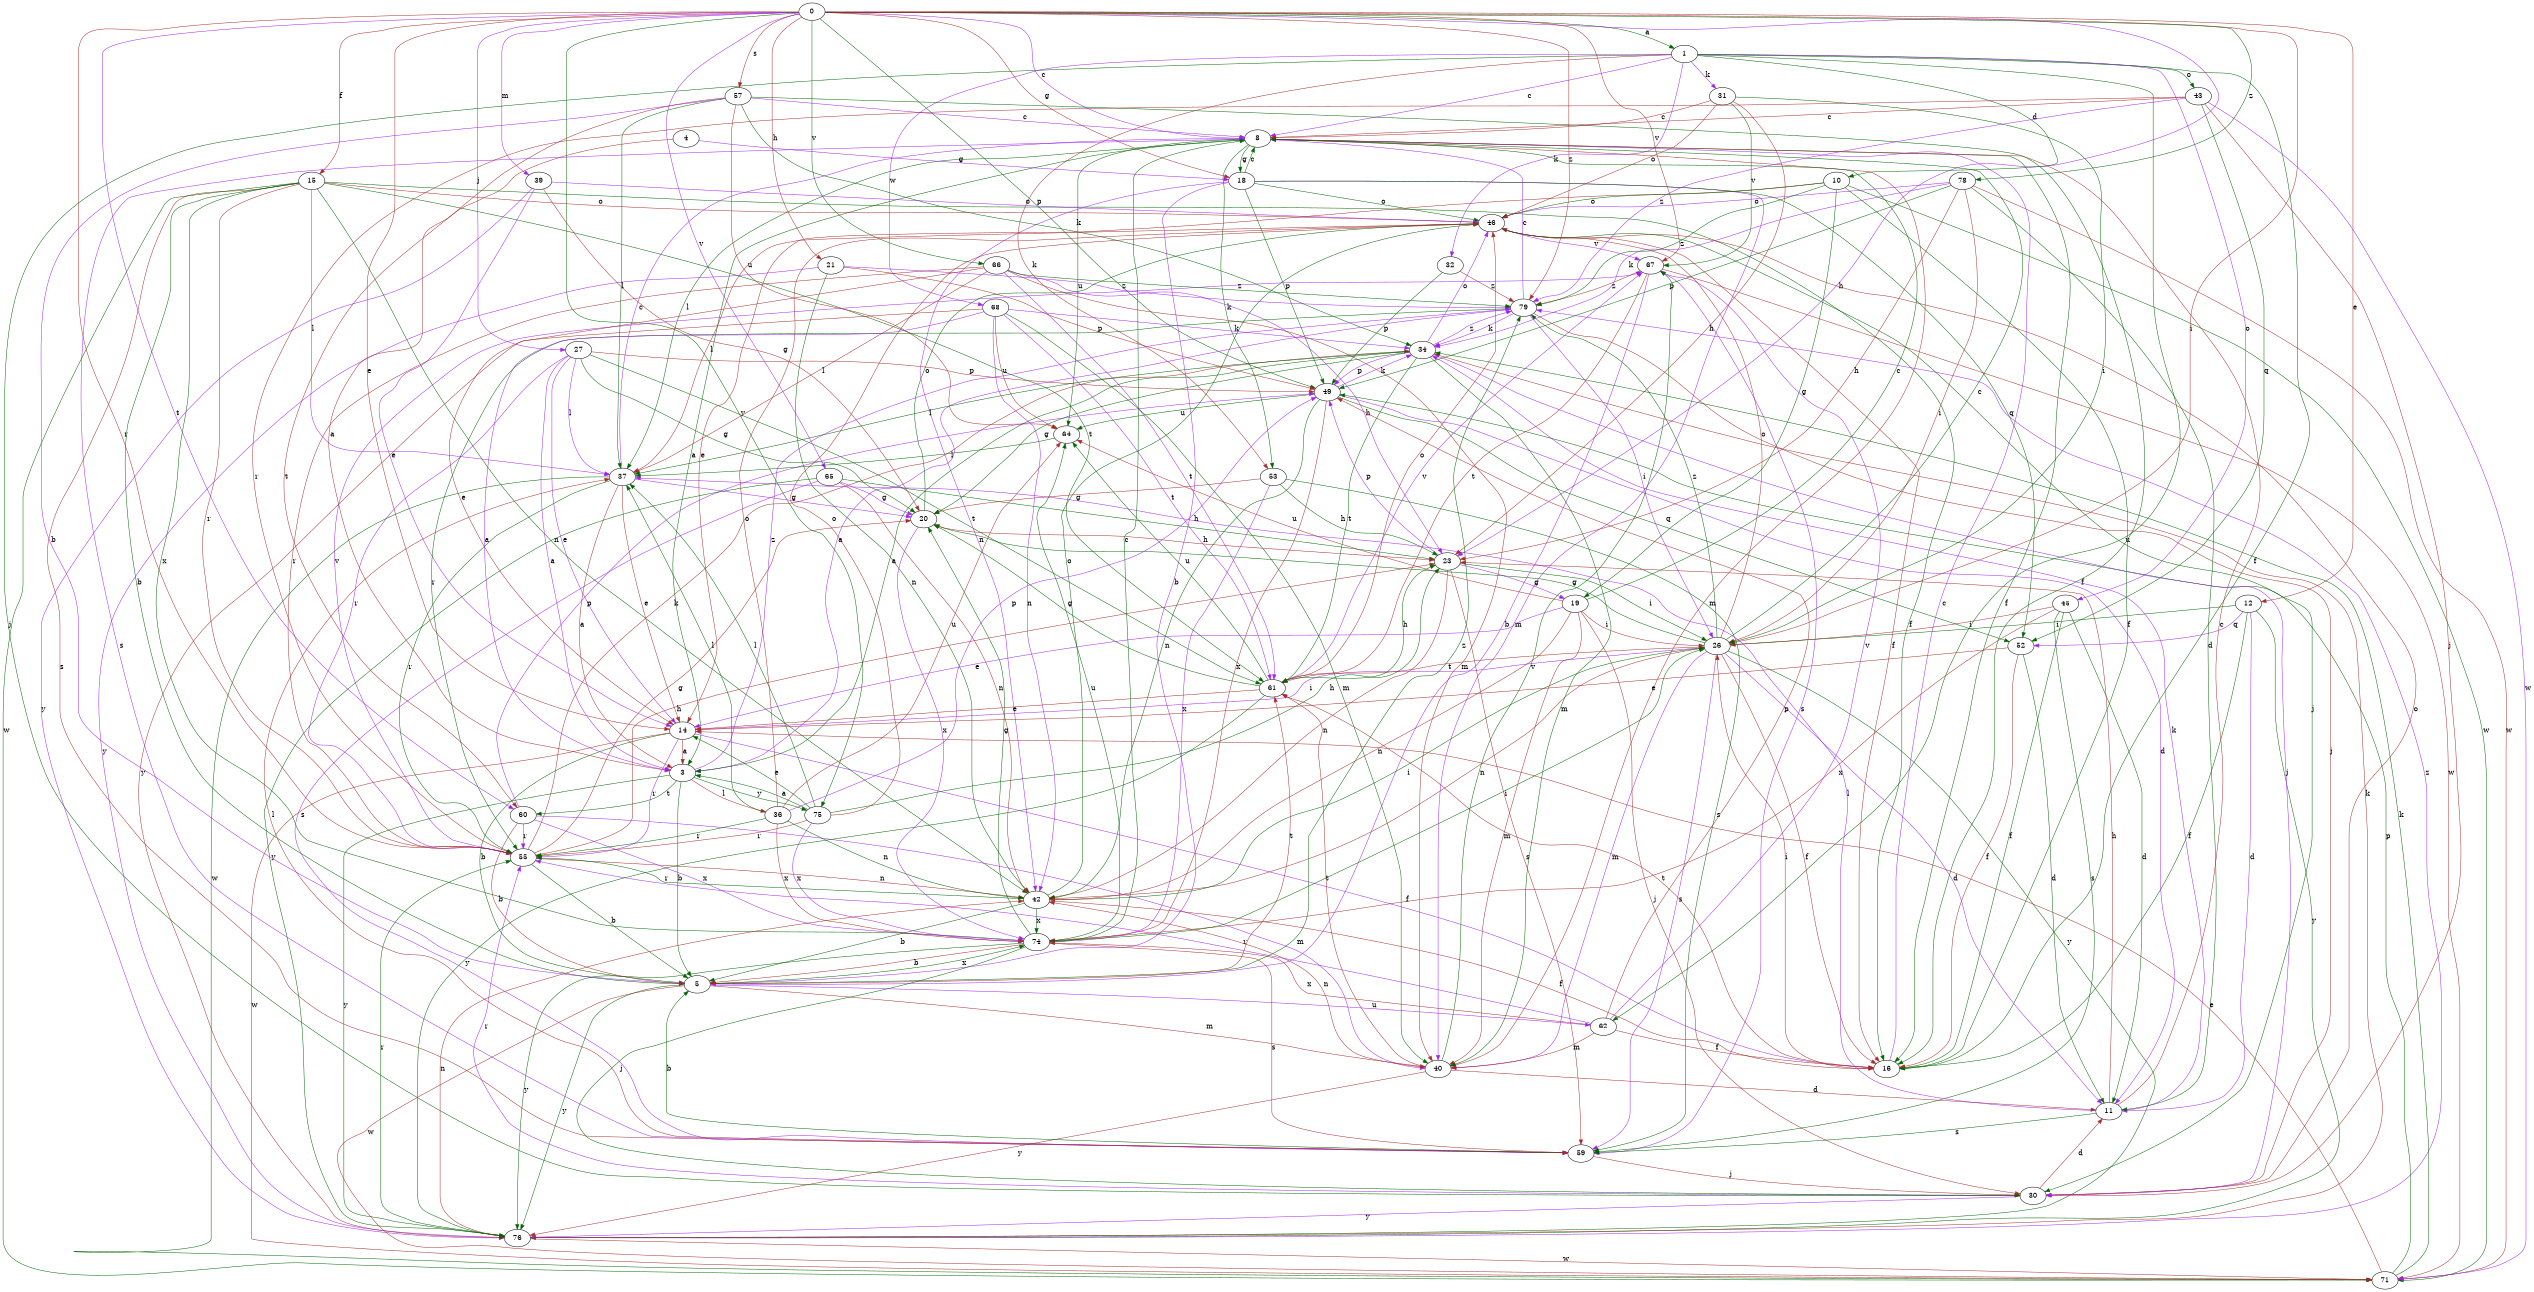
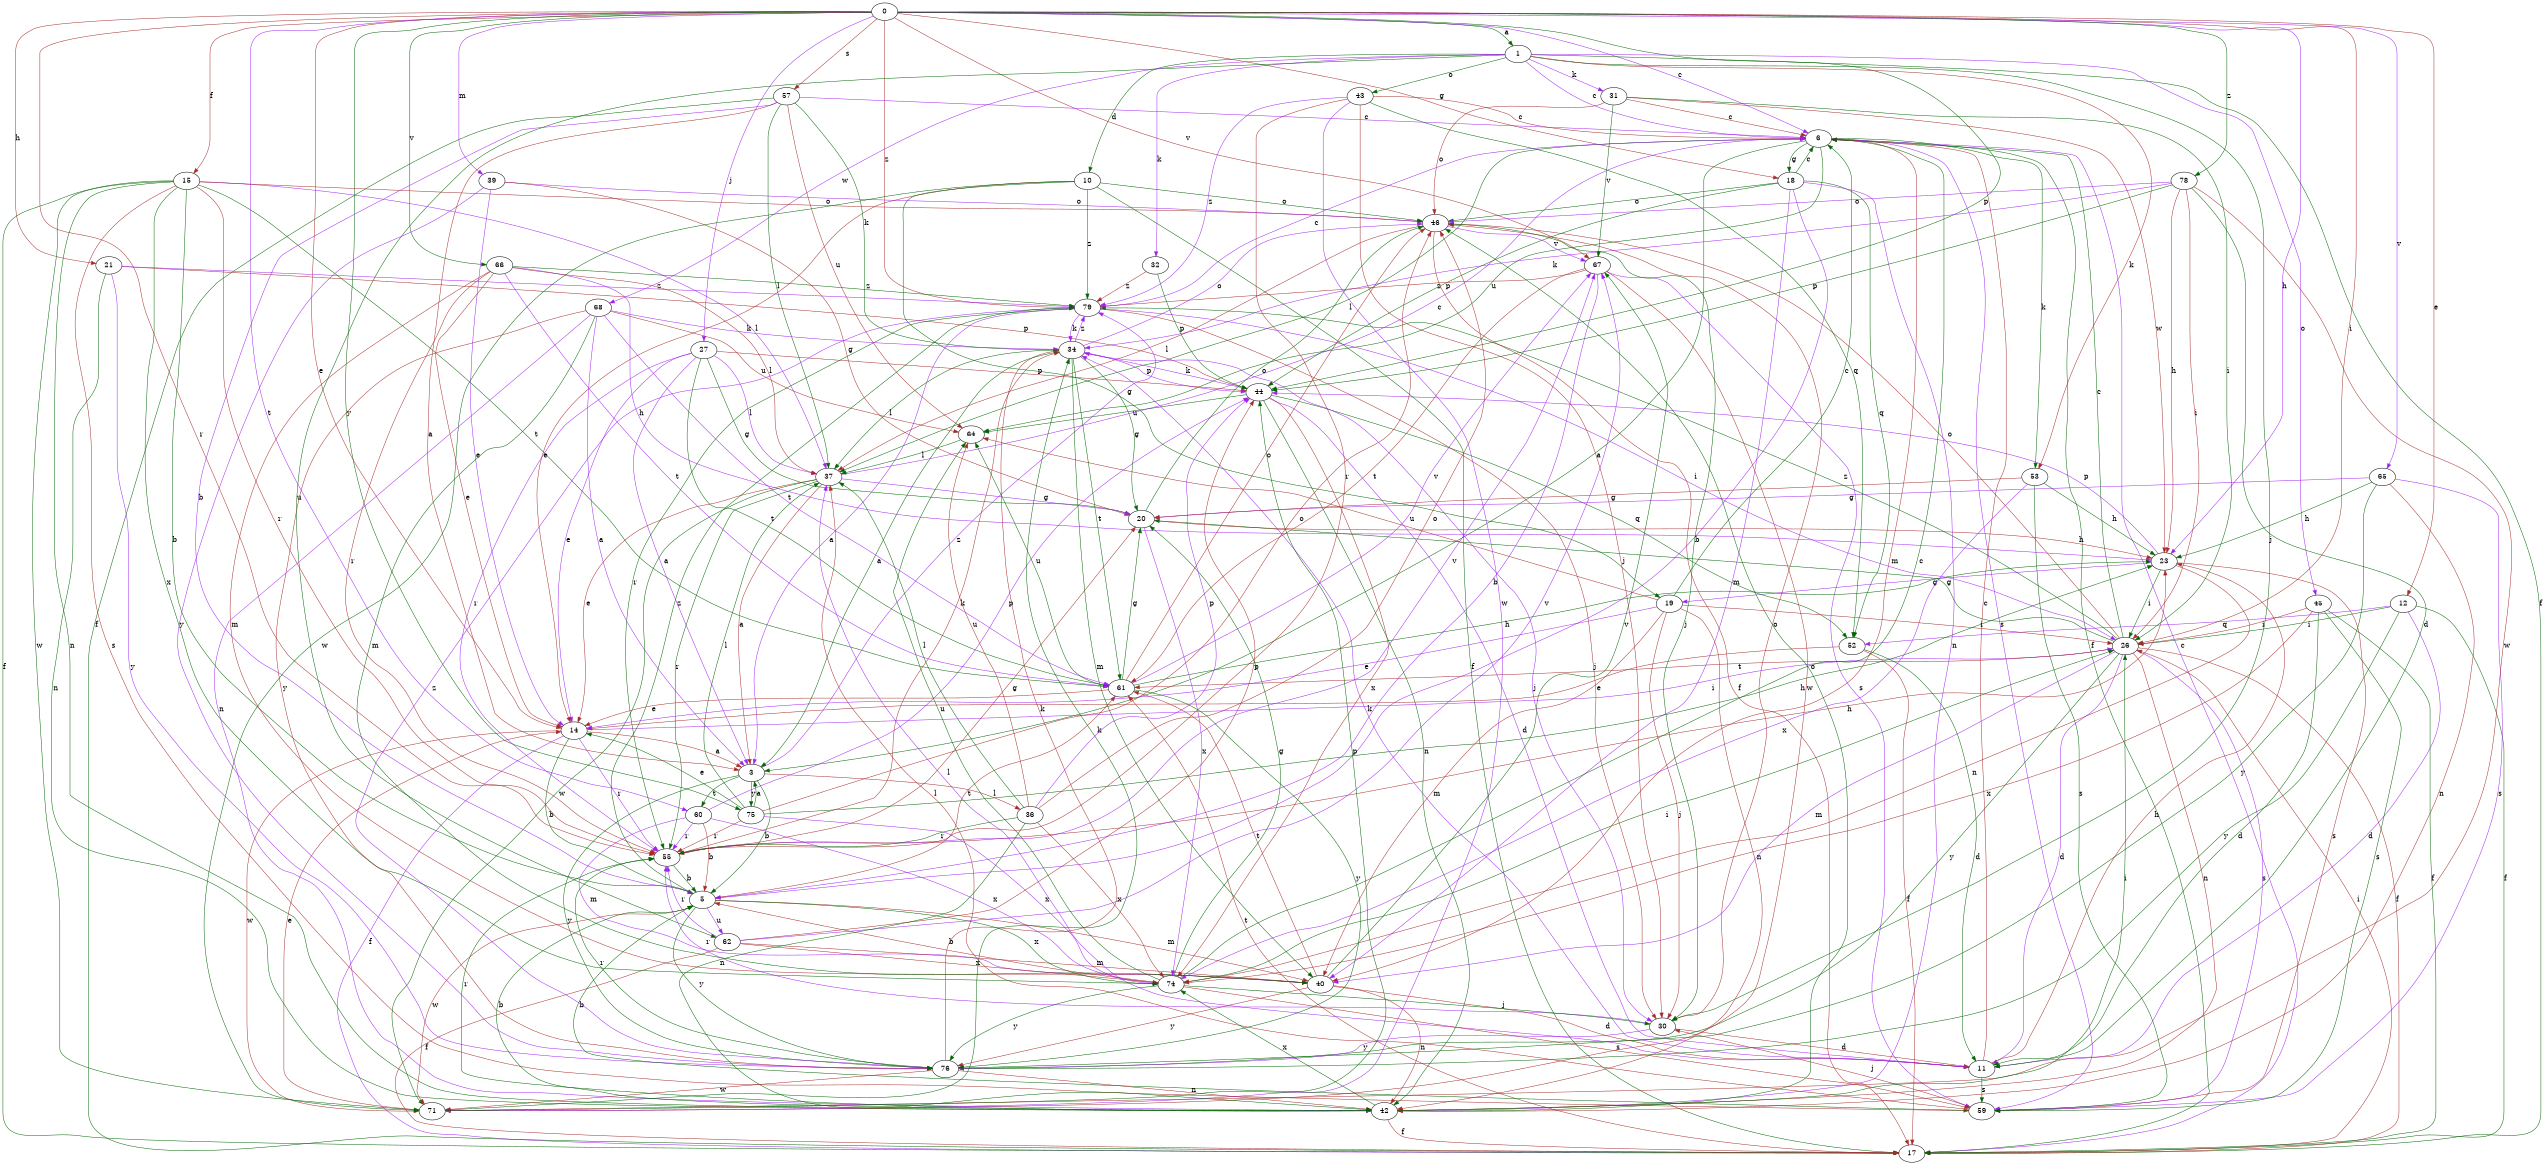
(686, 139) -> none
(1258, 139) -> (1819, 139)
(1712, 329) -> (2159, 329)
(1327, 392) -> (1259, 392)
(1280, 758) -> (1815, 827)
(778, 873) -> none
(1887, 1069) -> (1912, 1154)
